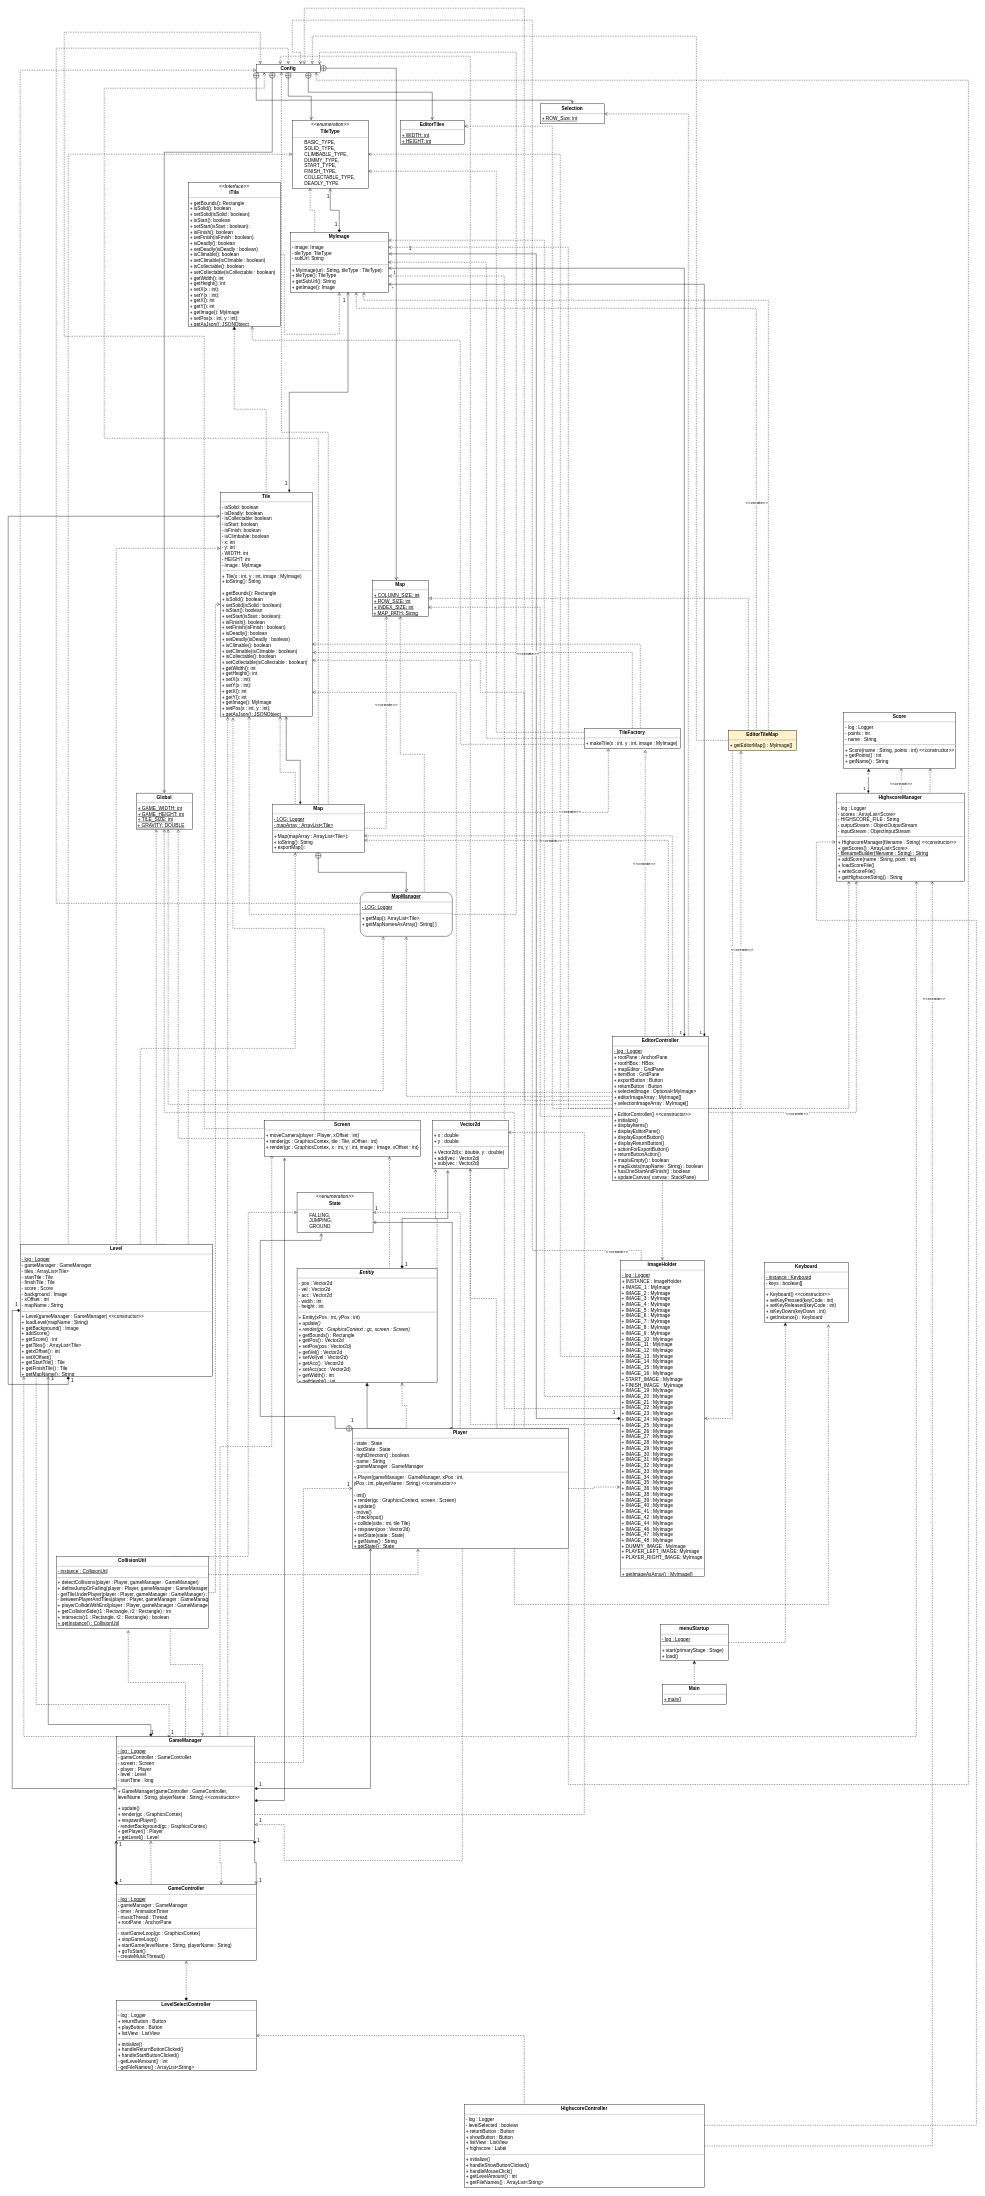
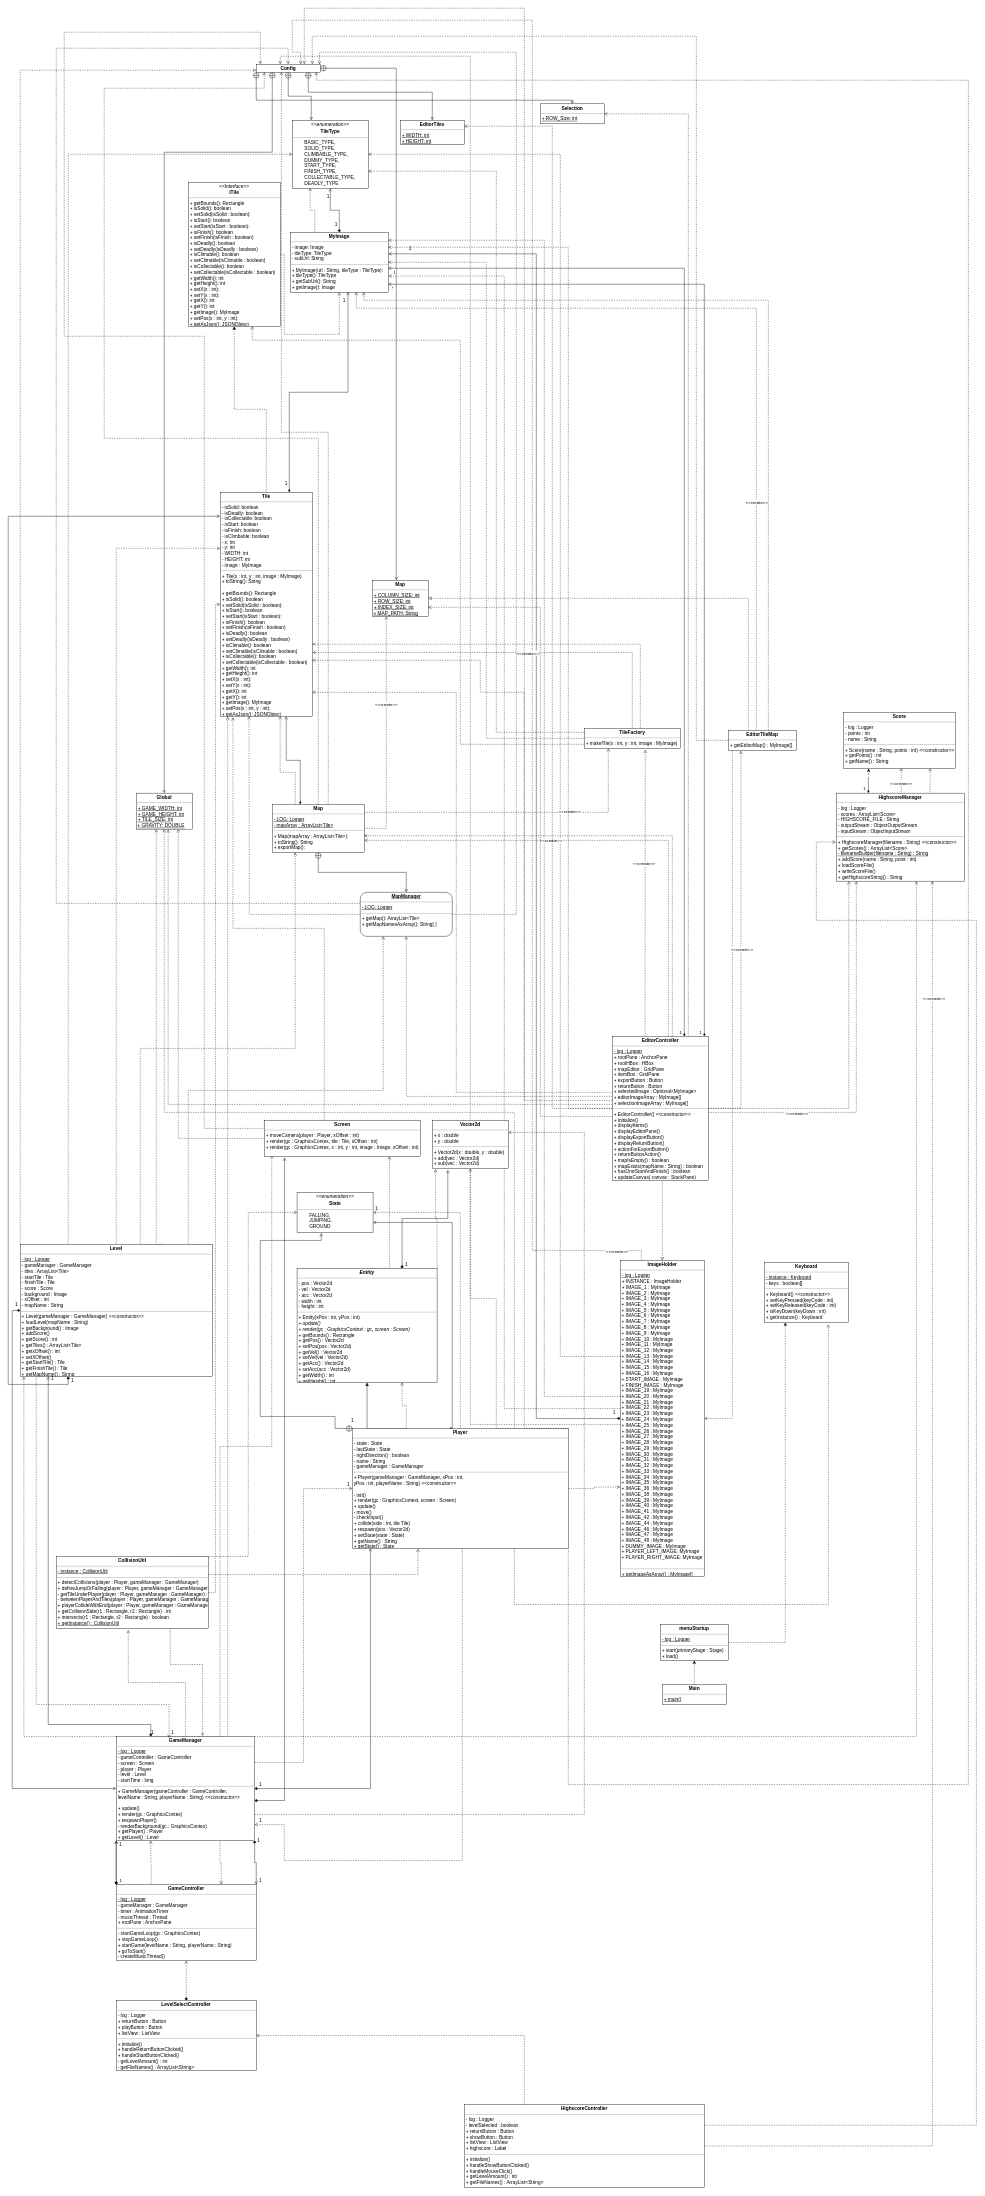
(400, 724) -> none
(762, 740) -> (762, 740)
